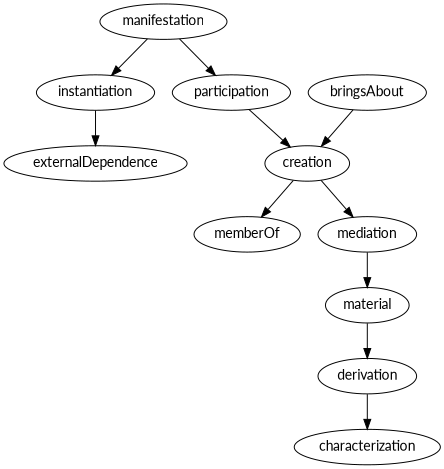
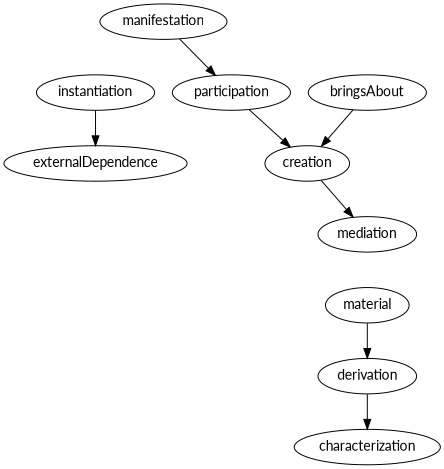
(133, 54) -> none
(247, 234) -> none
(367, 265) -> none
